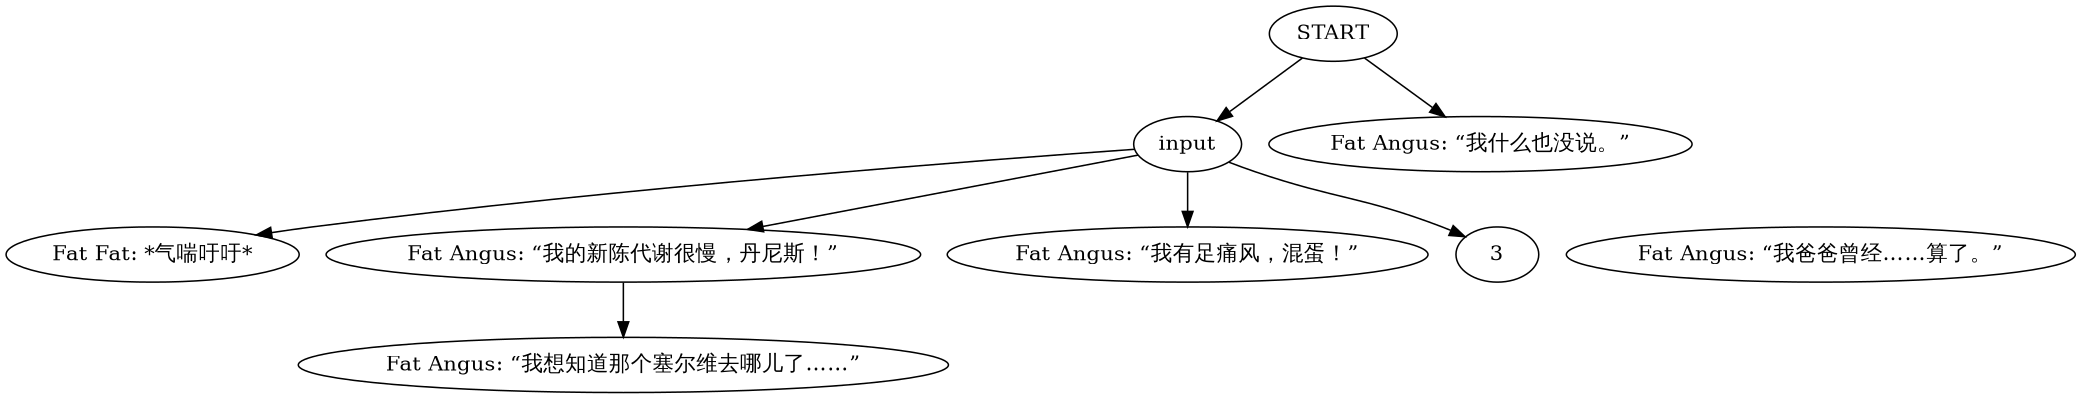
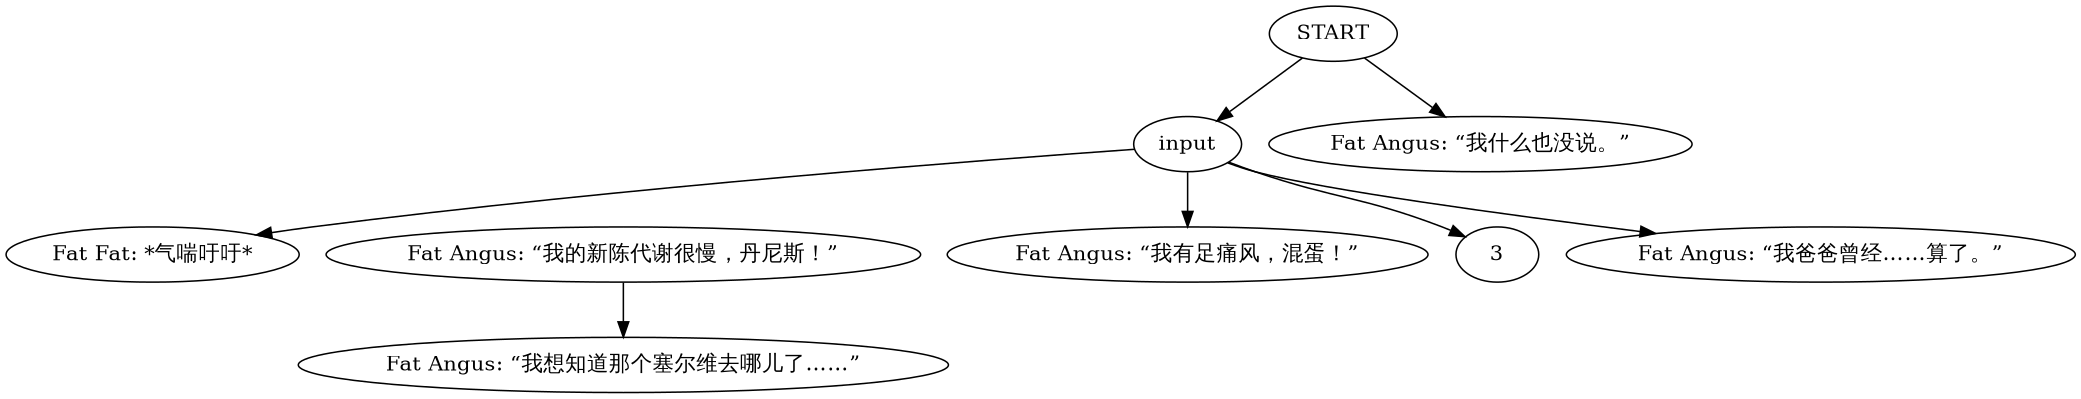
(951, 191) -> (1433, 204)
